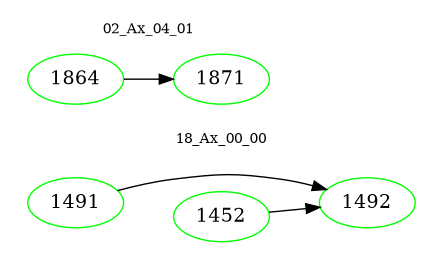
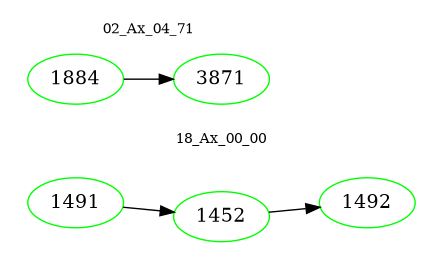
(149, 30) -> (149, 30)
(76, 79) -> (76, 79)
(222, 79) -> (222, 79)
(215, 175) -> (142, 209)
